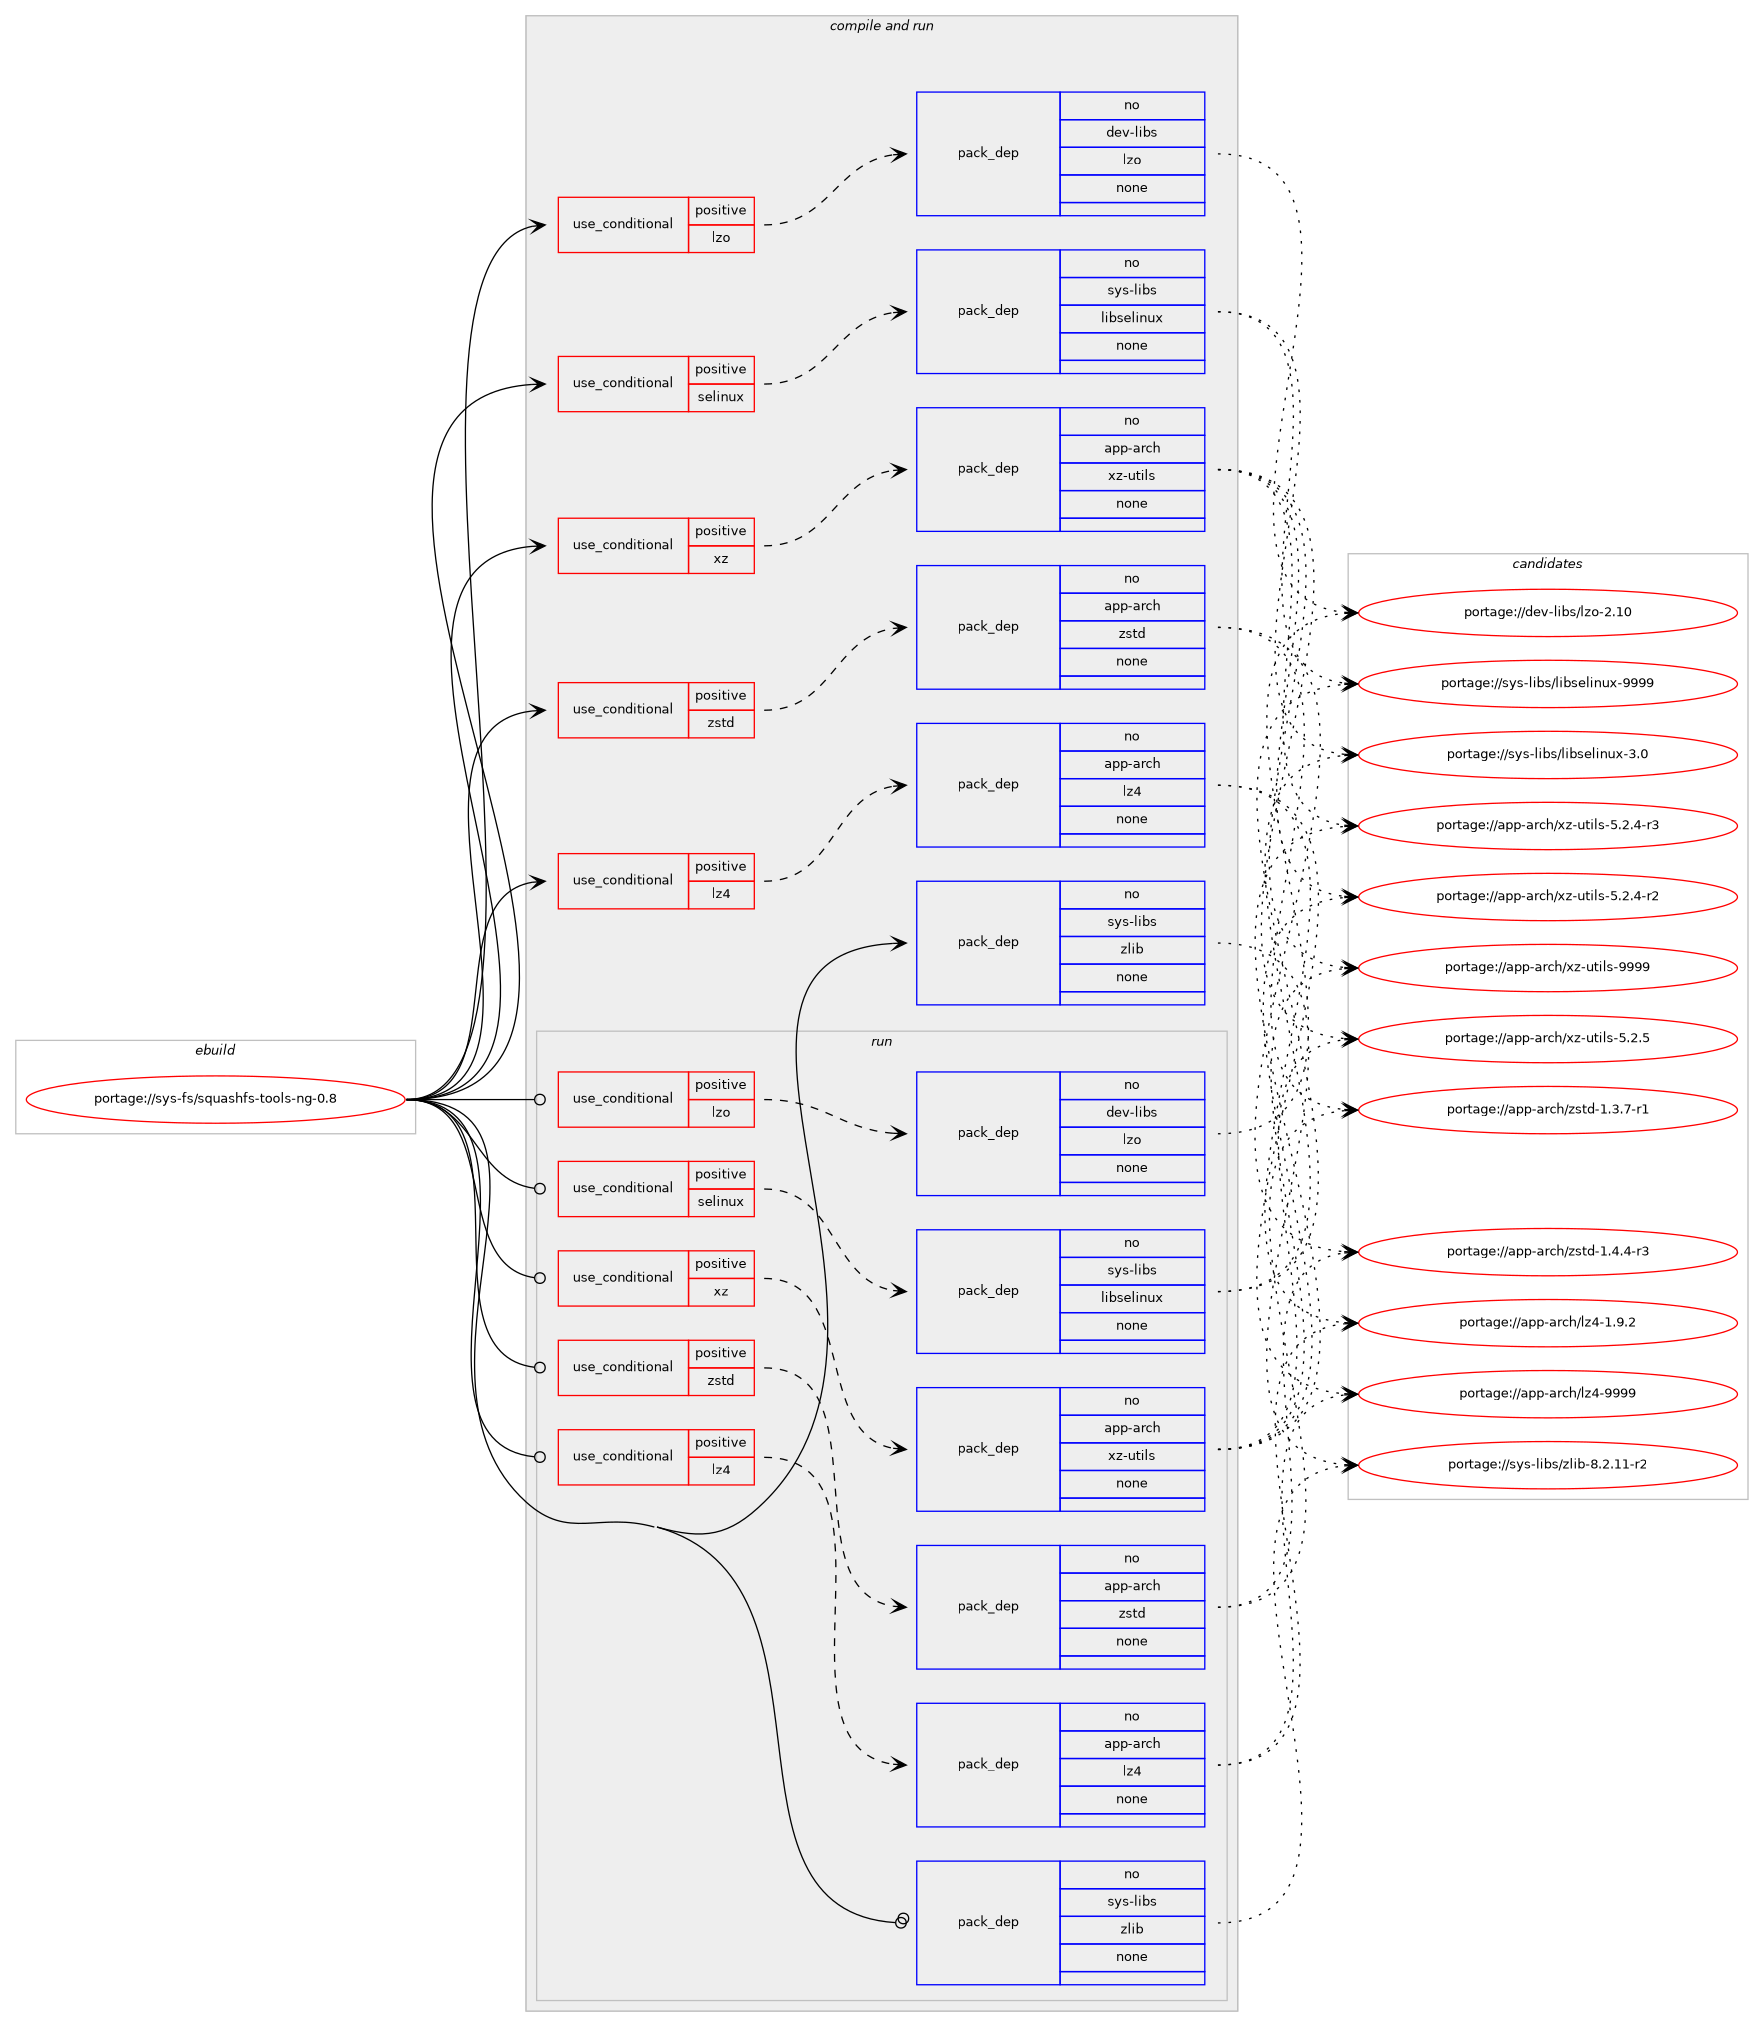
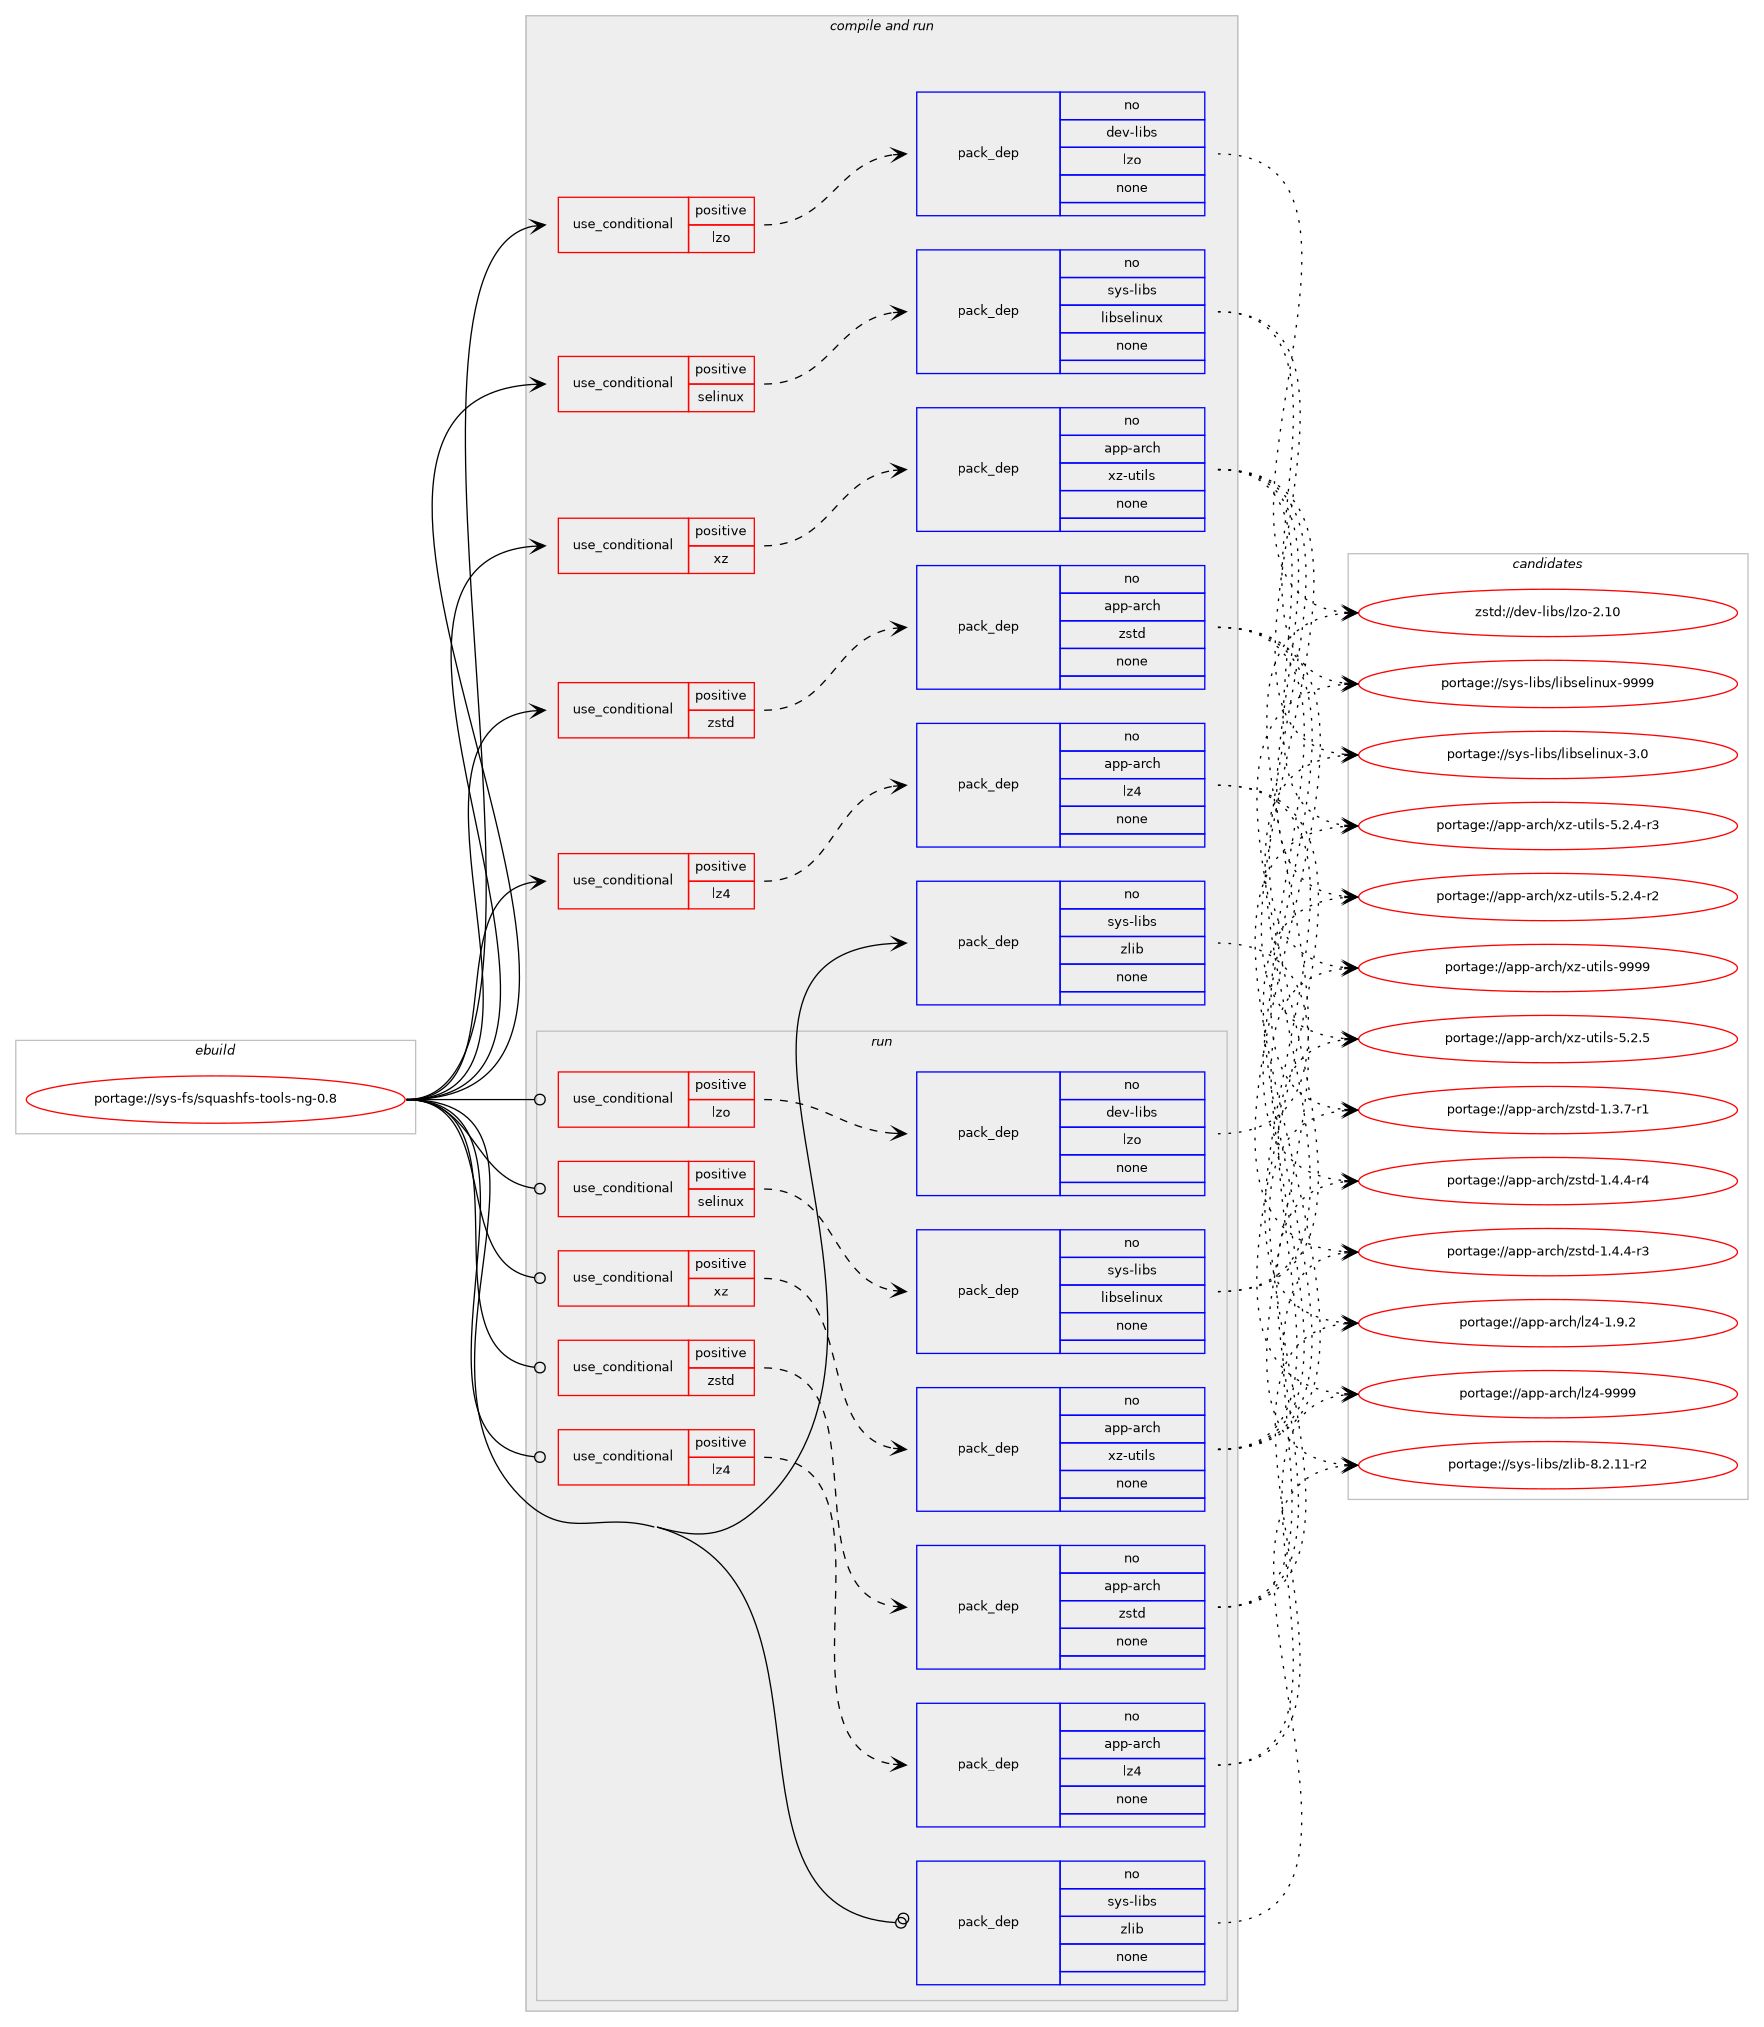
(1548, 613) -> (1548, 613)
none -> (1548, 1181)
